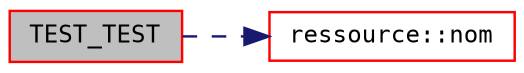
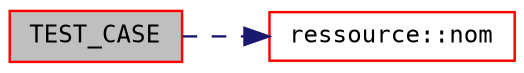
(96, 36) -> (96, 36)
